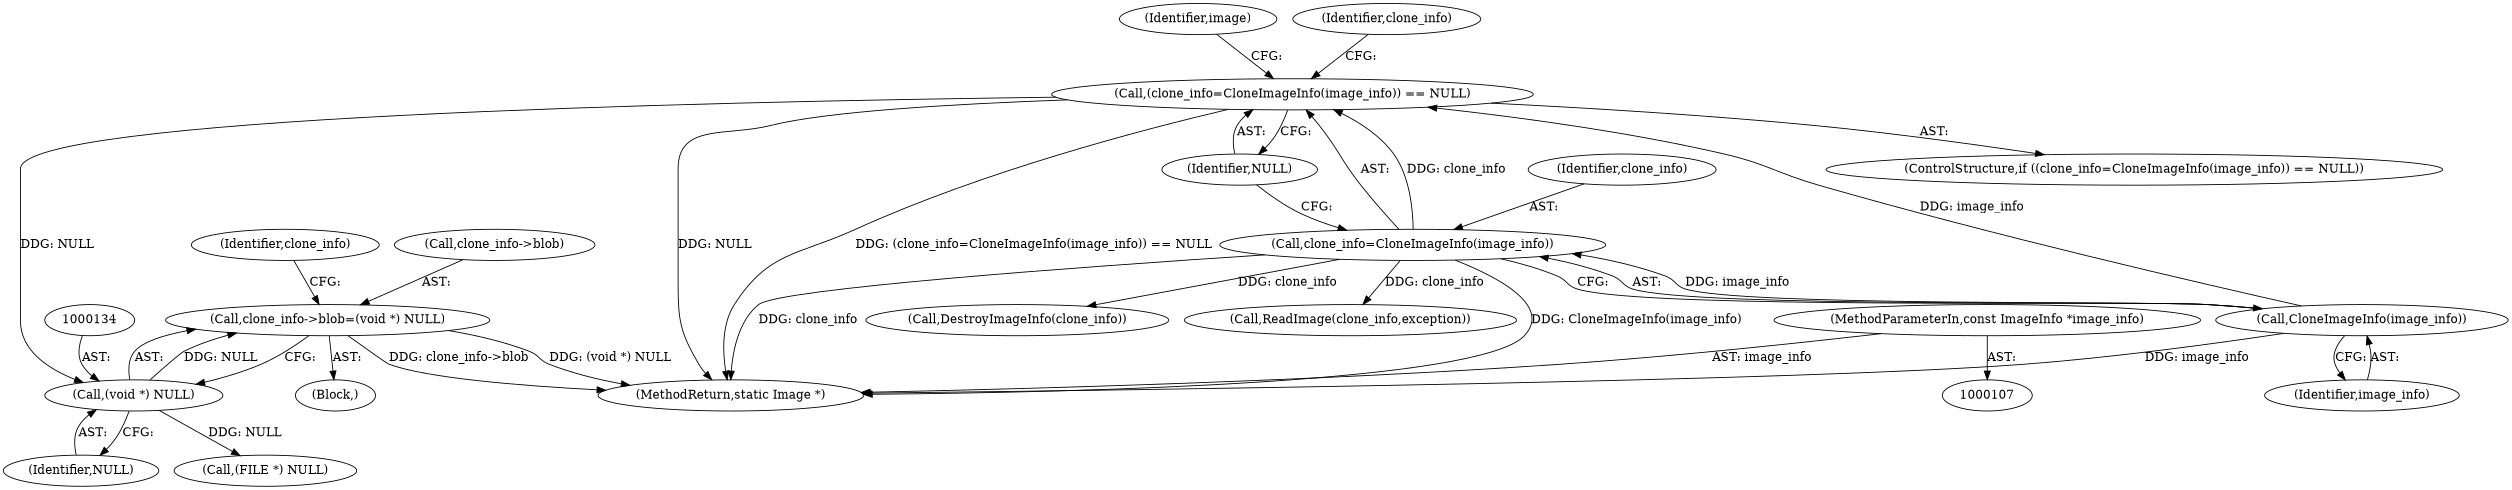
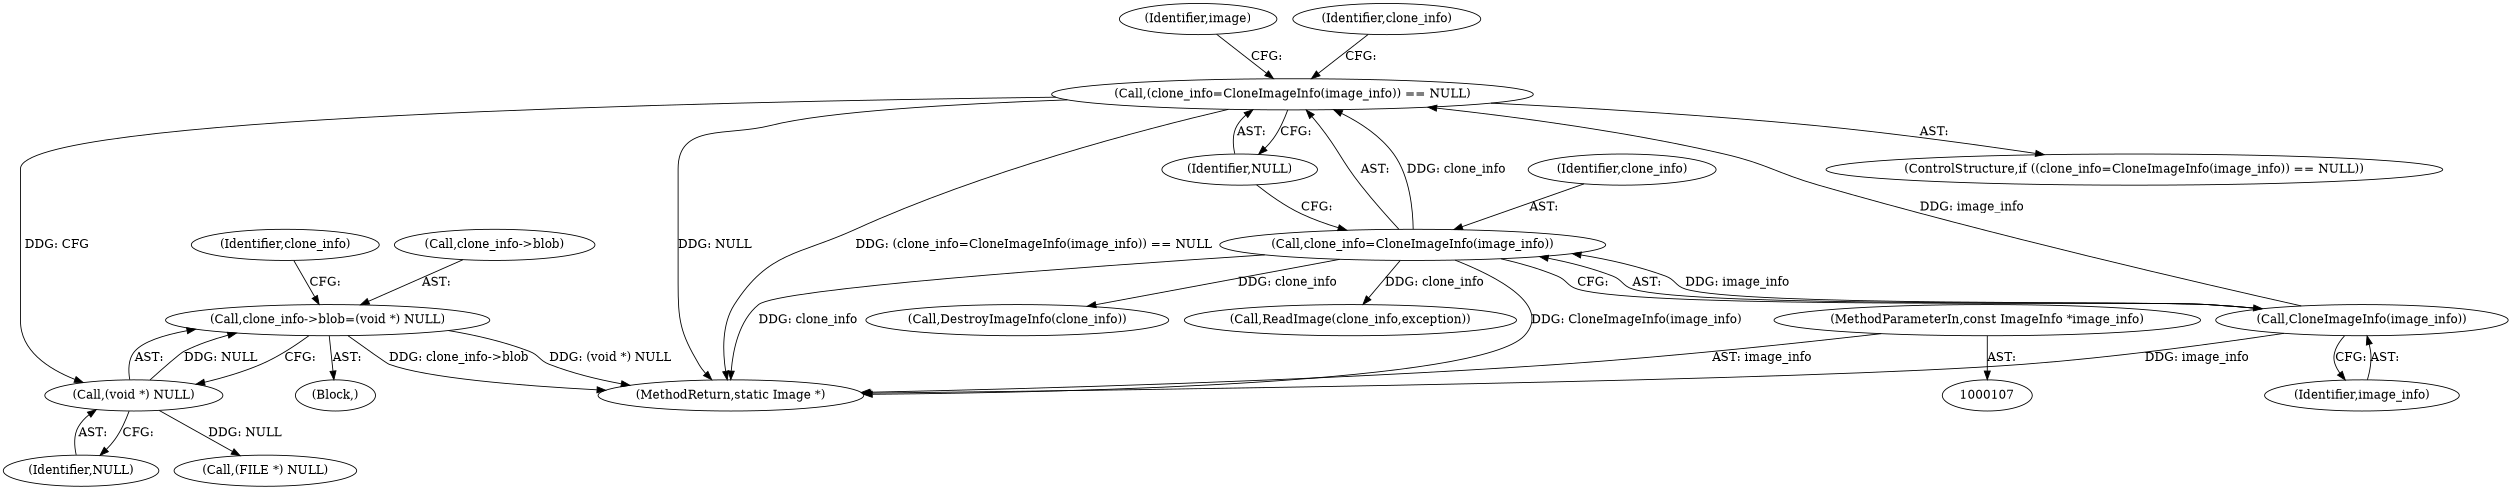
(57, 245) -> (57, 245)
(90, 320) -> none
